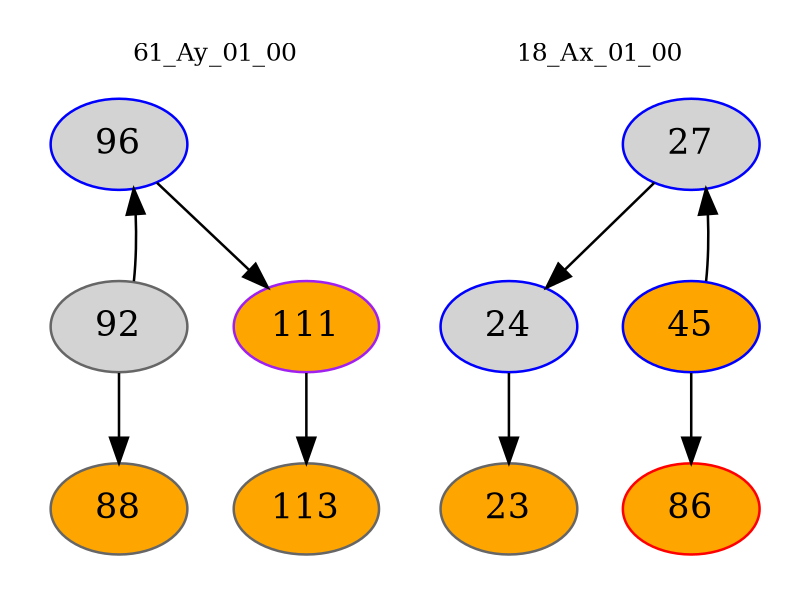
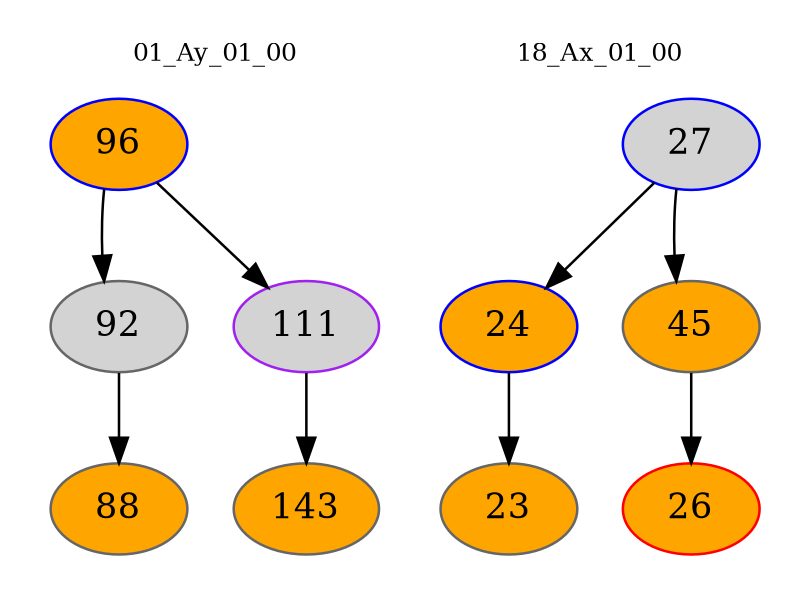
(215, 54) -> (215, 54)
(119, 144) -> (119, 144)
(136, 248) -> (102, 222)
(708, 248) -> (674, 222)
(306, 327) -> (306, 327)
(509, 327) -> (509, 327)
(691, 327) -> (691, 327)
(306, 509) -> (306, 509)
(691, 509) -> (691, 509)
